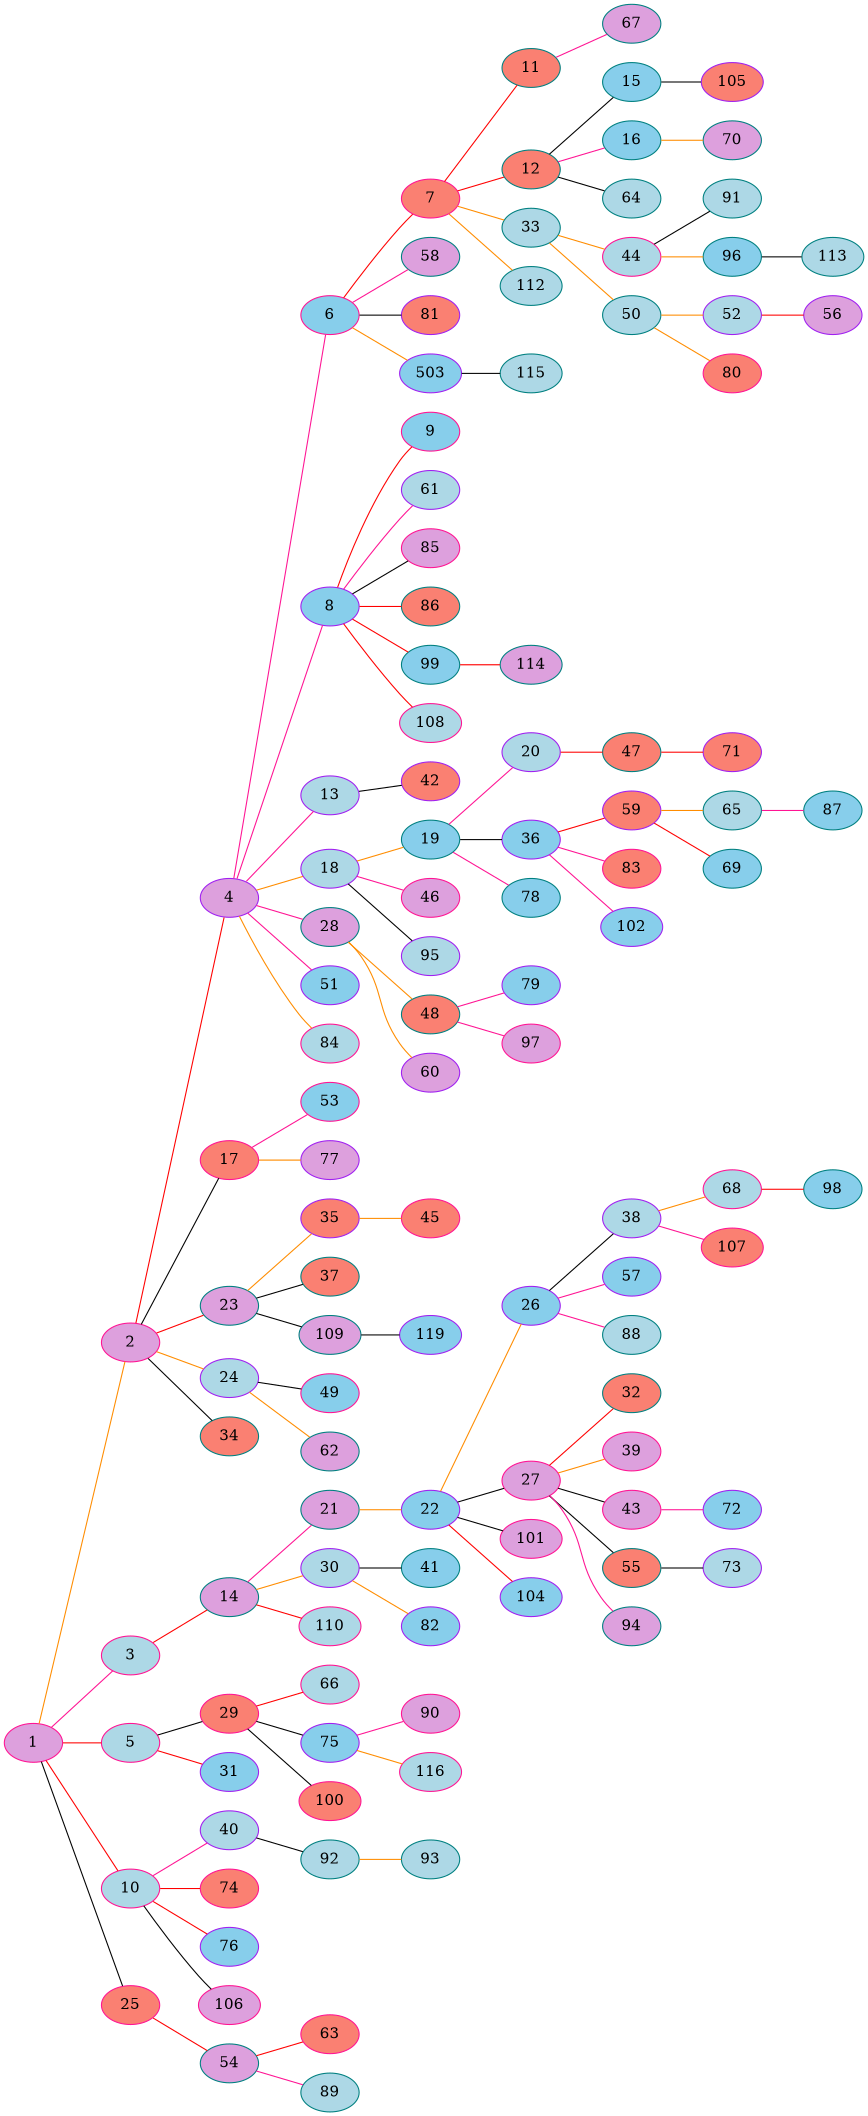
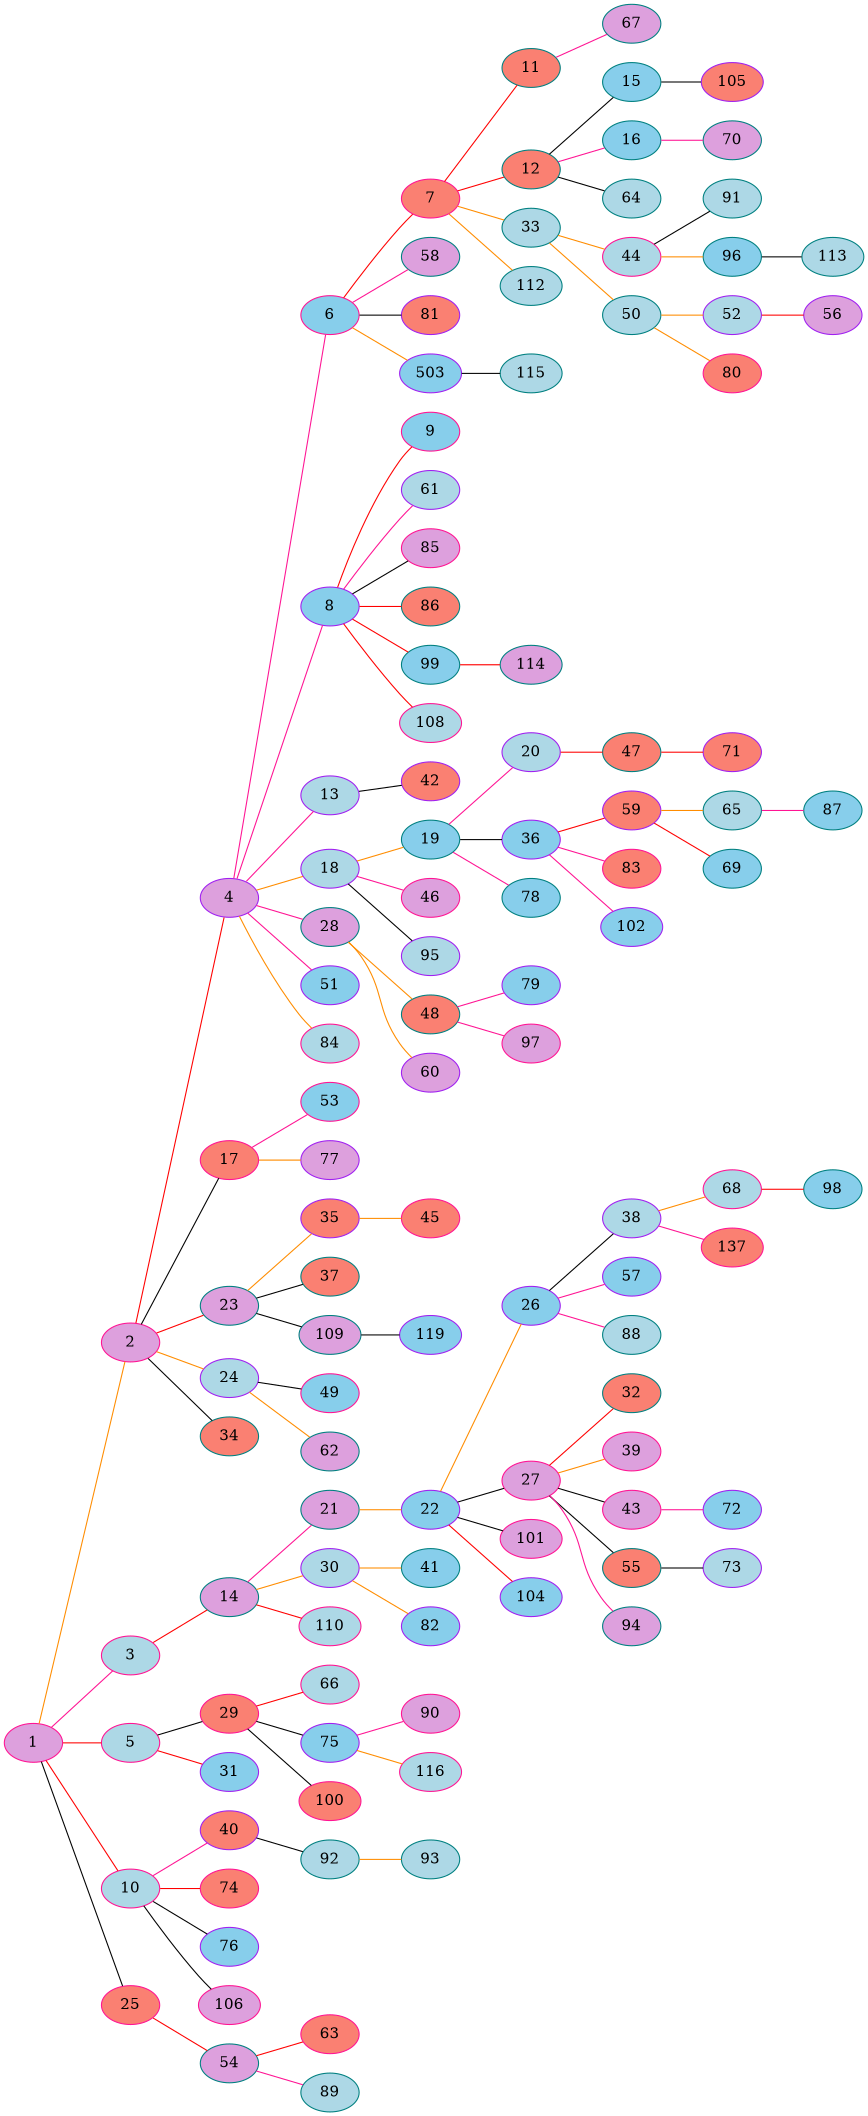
(682, 140) -> (682, 140)
(732, 1248) -> (732, 1248)
(380, 1568) -> (380, 1568)
(229, 1830) -> (229, 1830)
(180, 1918) -> (180, 1918)
